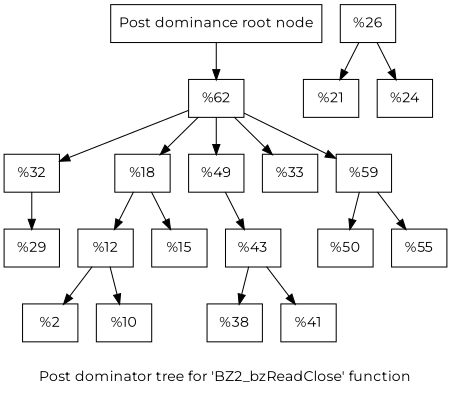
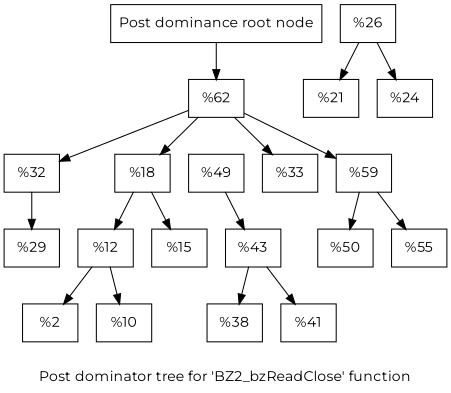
(216, 131) -> none
